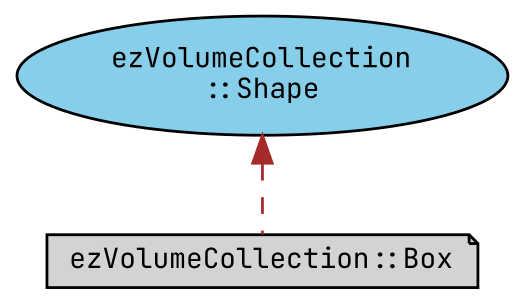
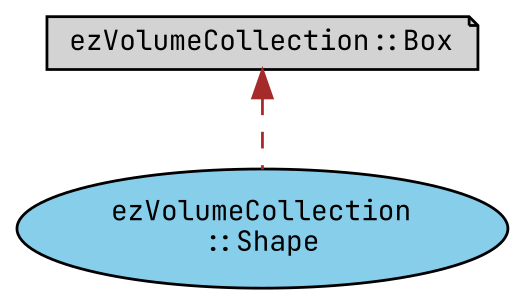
(262, 199) -> (262, 134)
